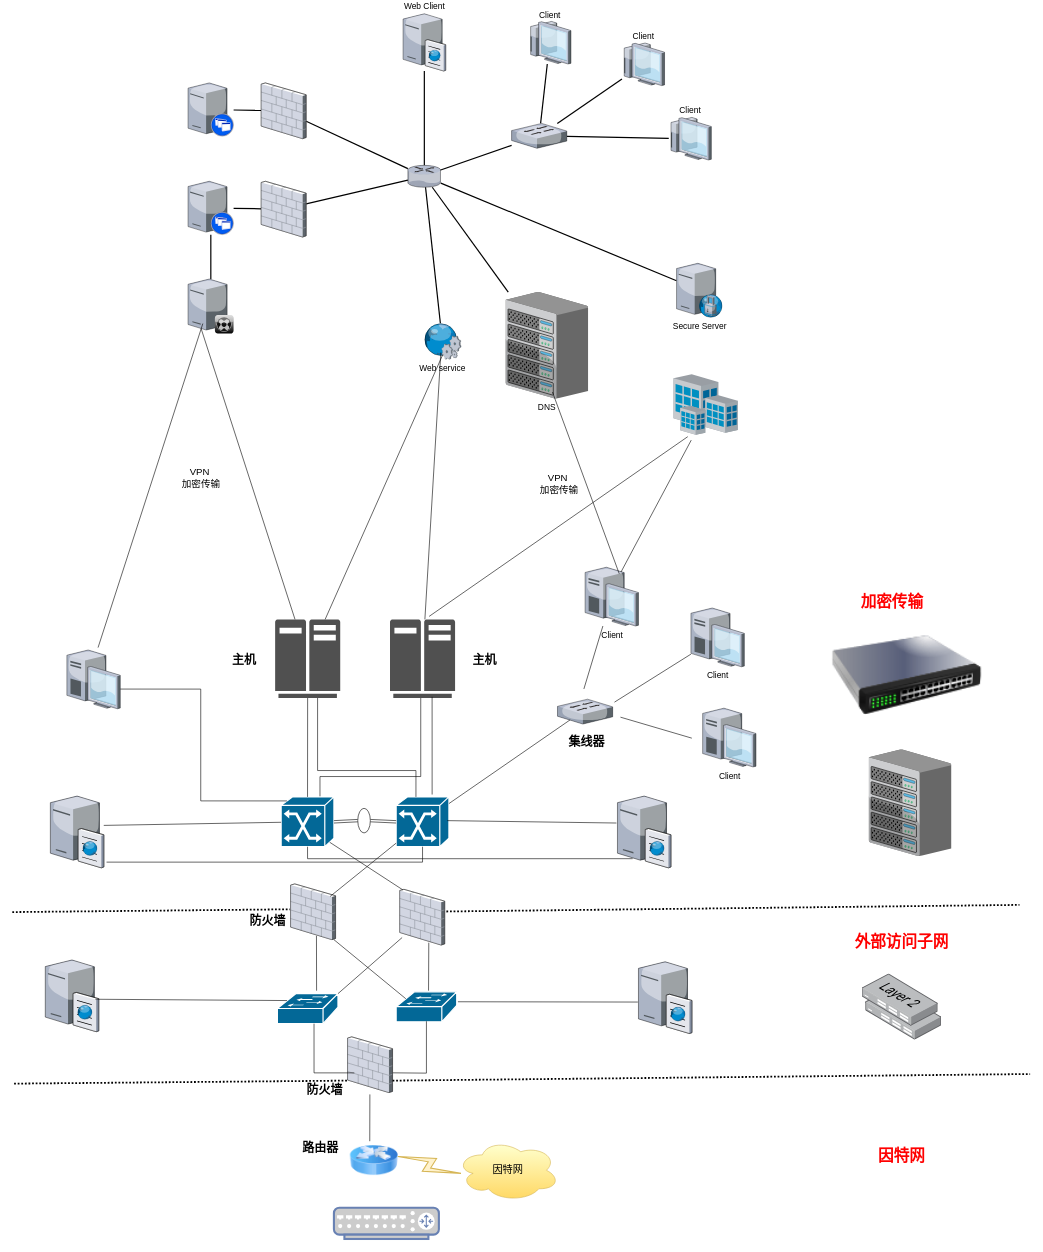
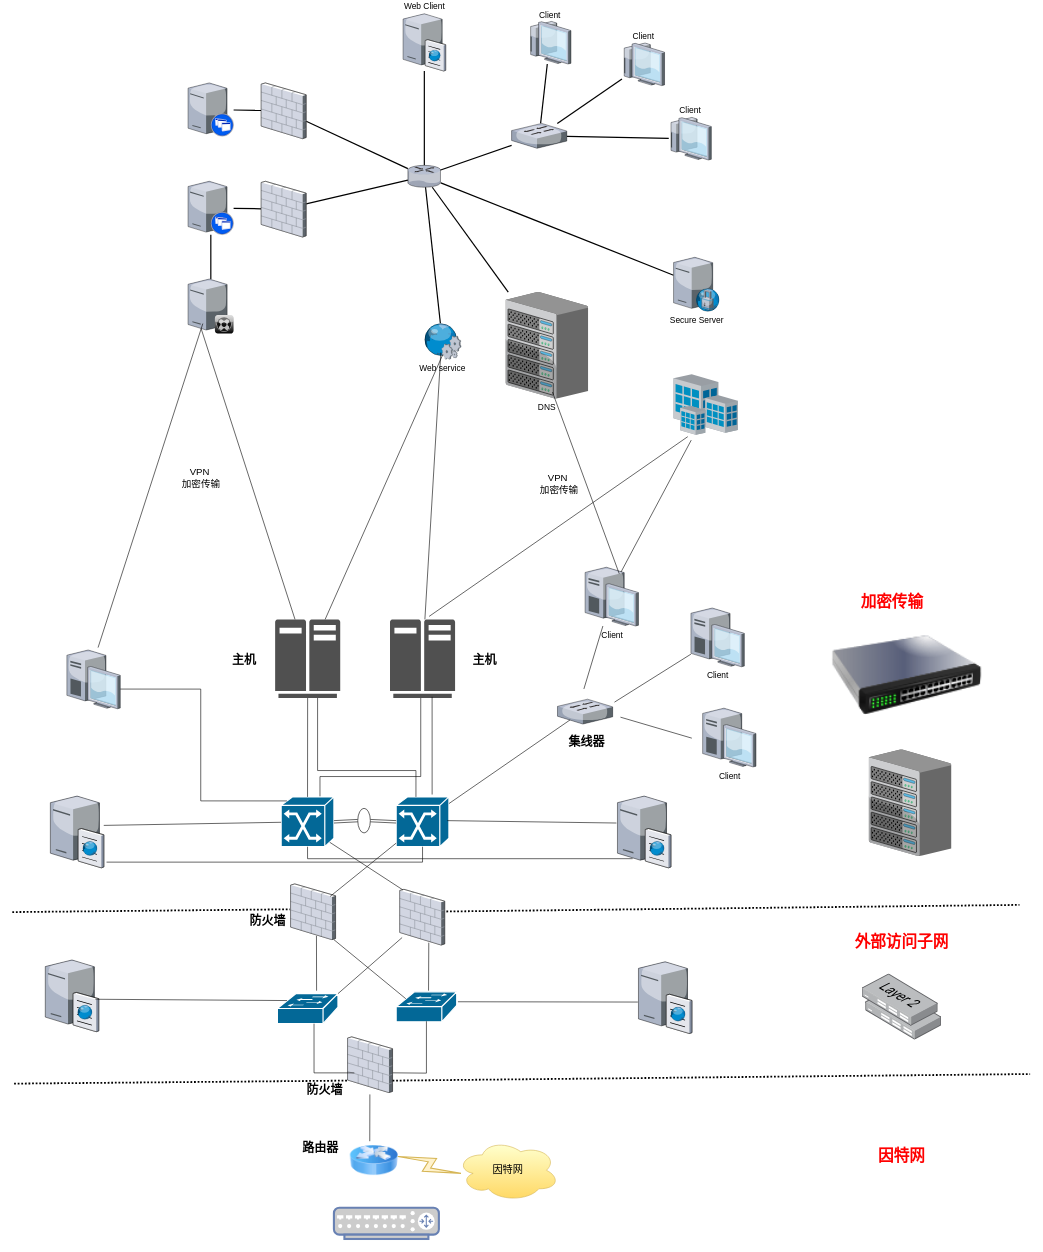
(700, 290) -> (697, 284)
